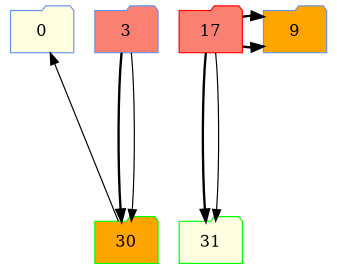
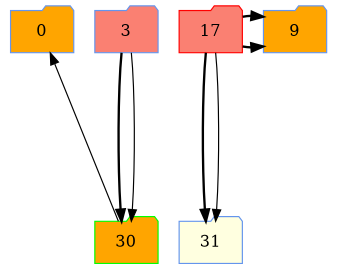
(42, 32) -> (42, 32)
(211, 242) -> (211, 242)
